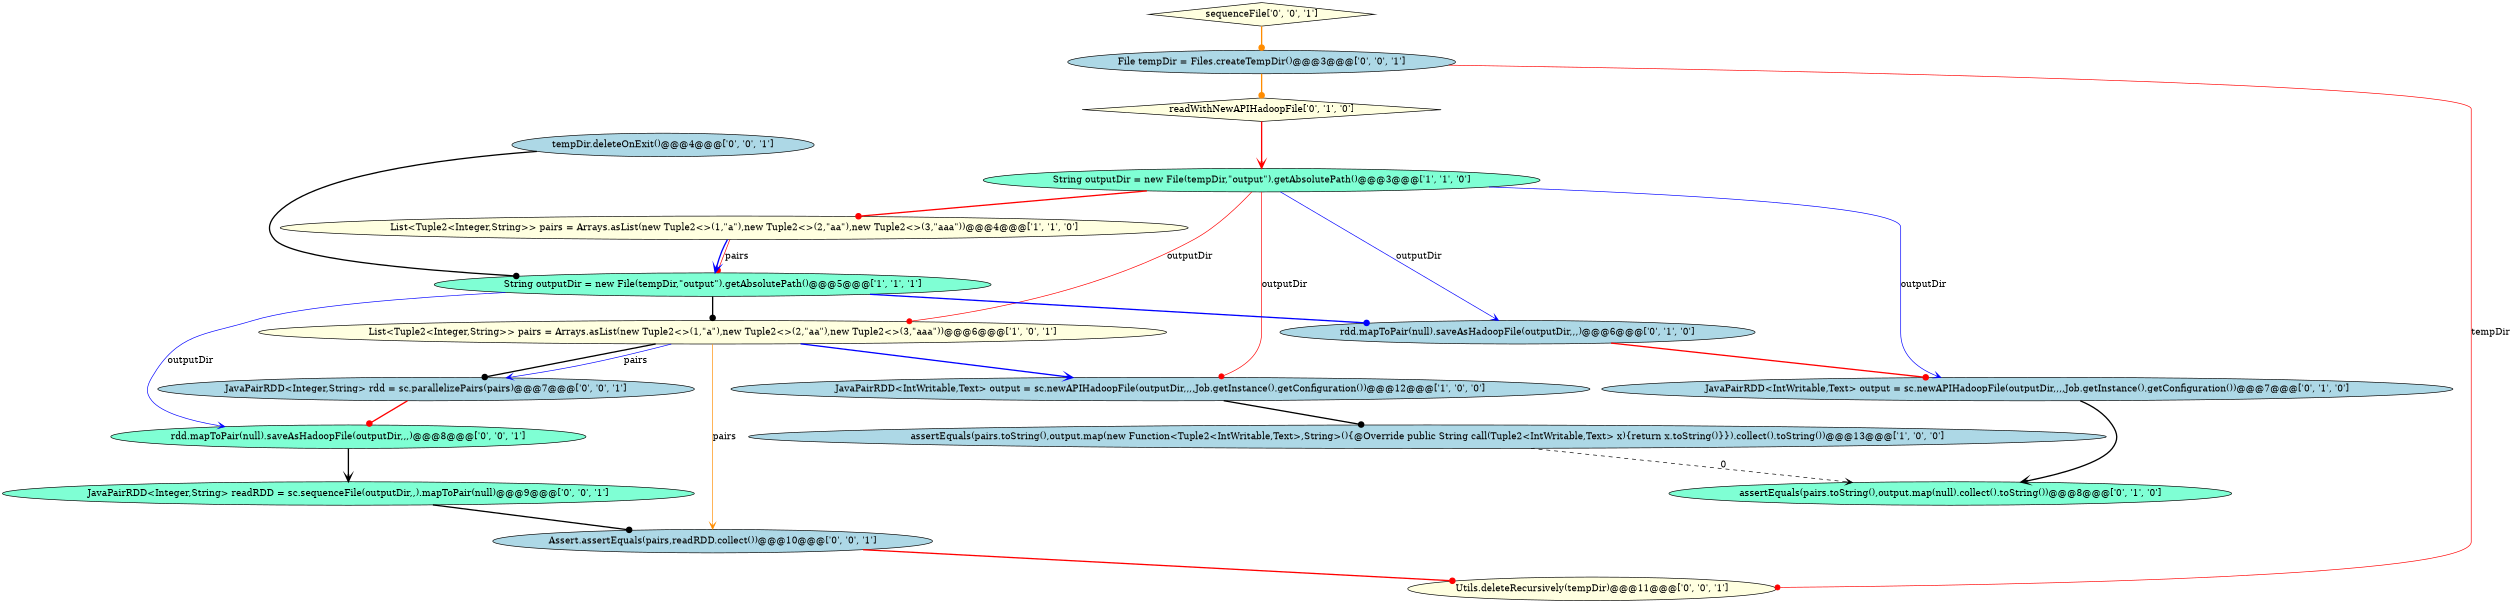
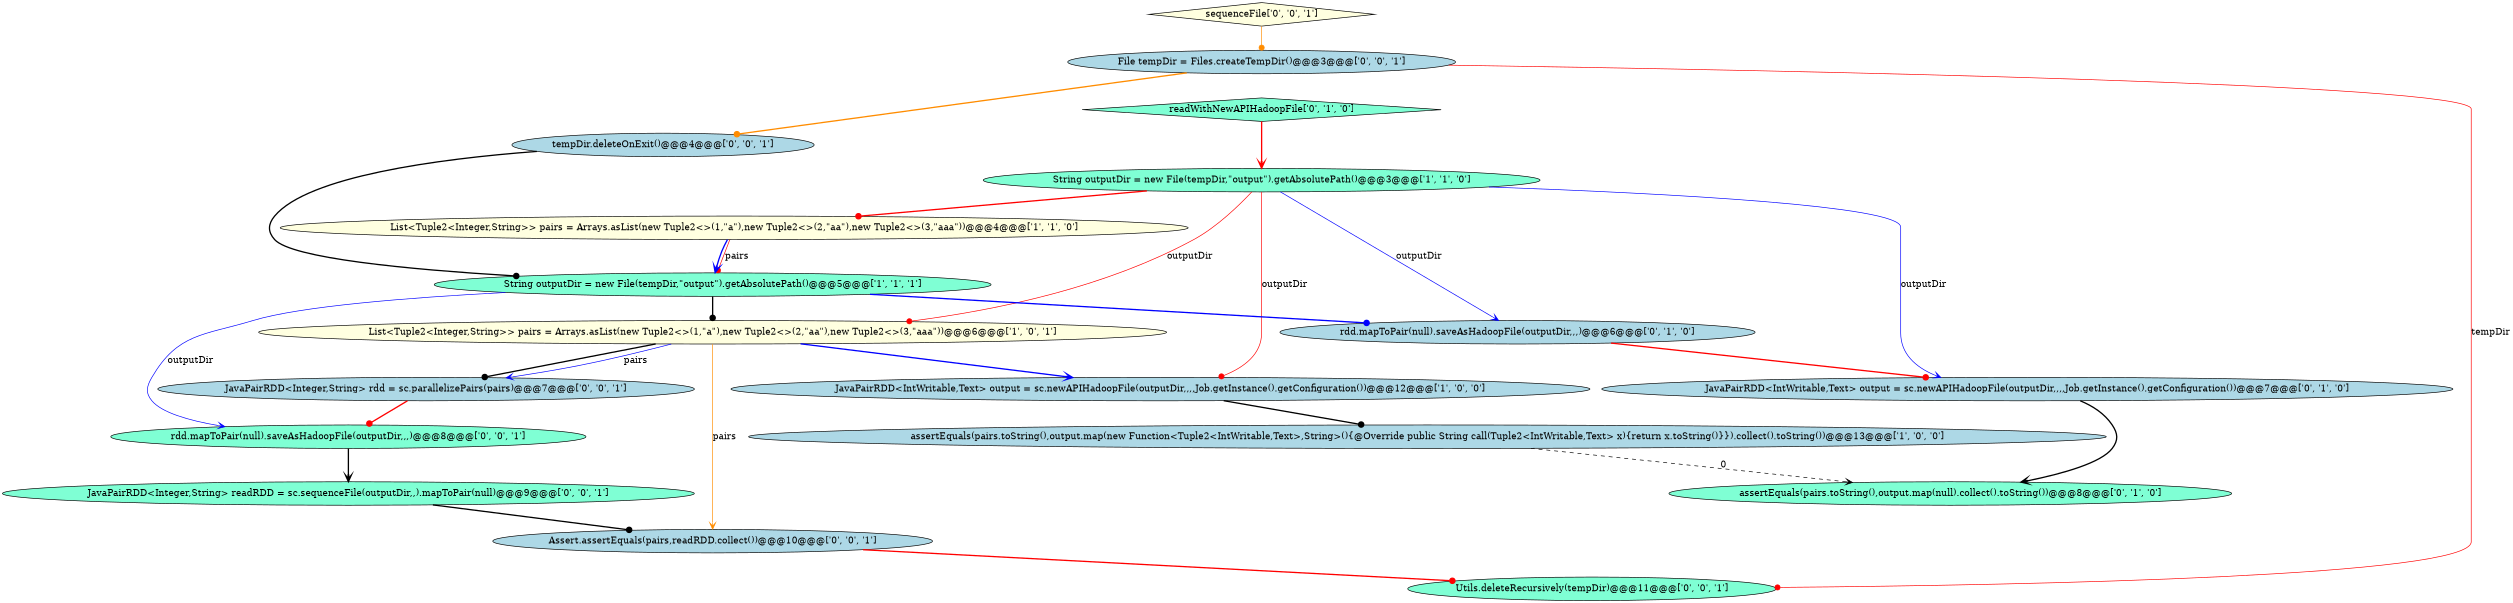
(1262, 36) -> (1262, 36)
(1262, 83) -> (963, 103)
(1262, 110) -> (1262, 110)
(1592, 589) -> (1592, 589)
